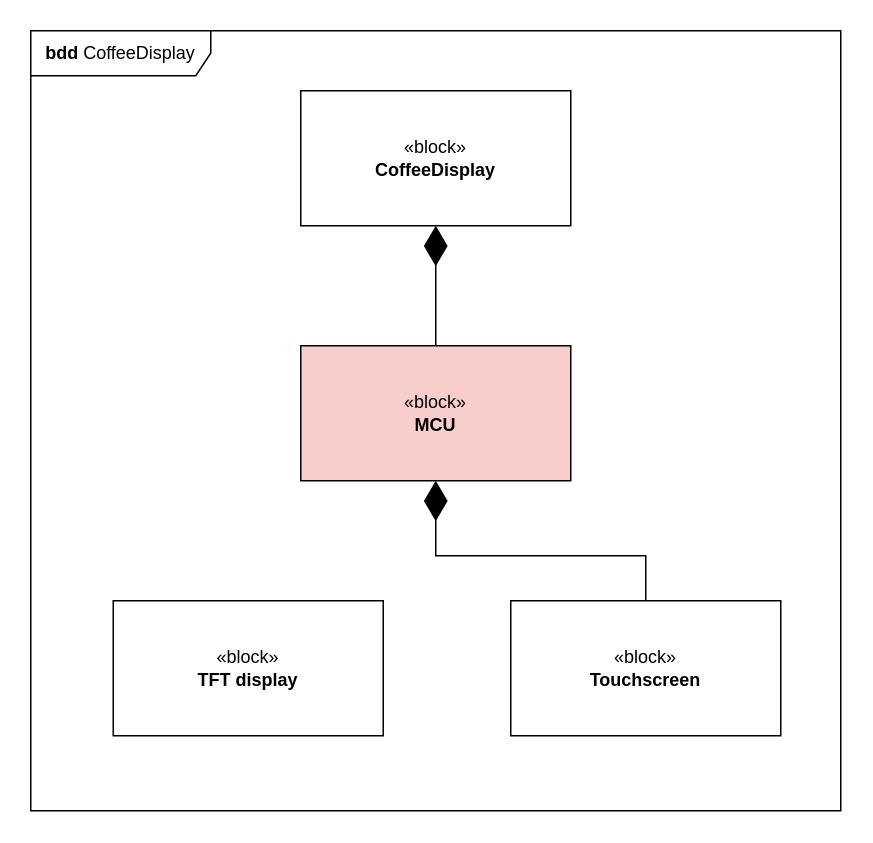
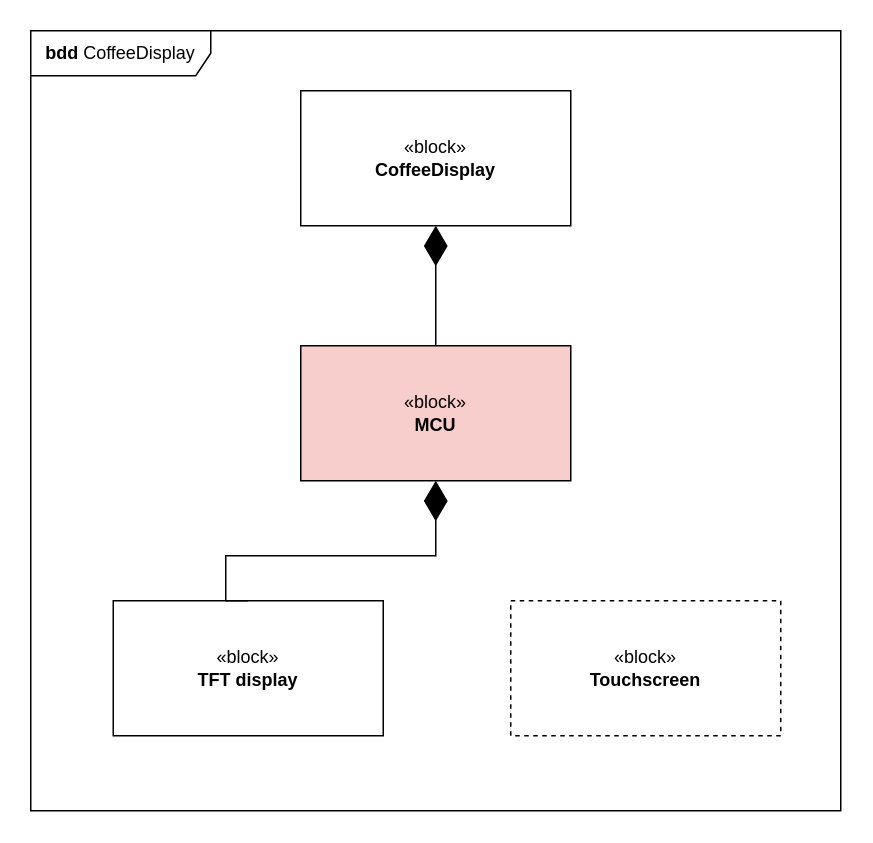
none -> (306, 556)
(564, 556) -> none
(646, 668) -> (646, 668)
